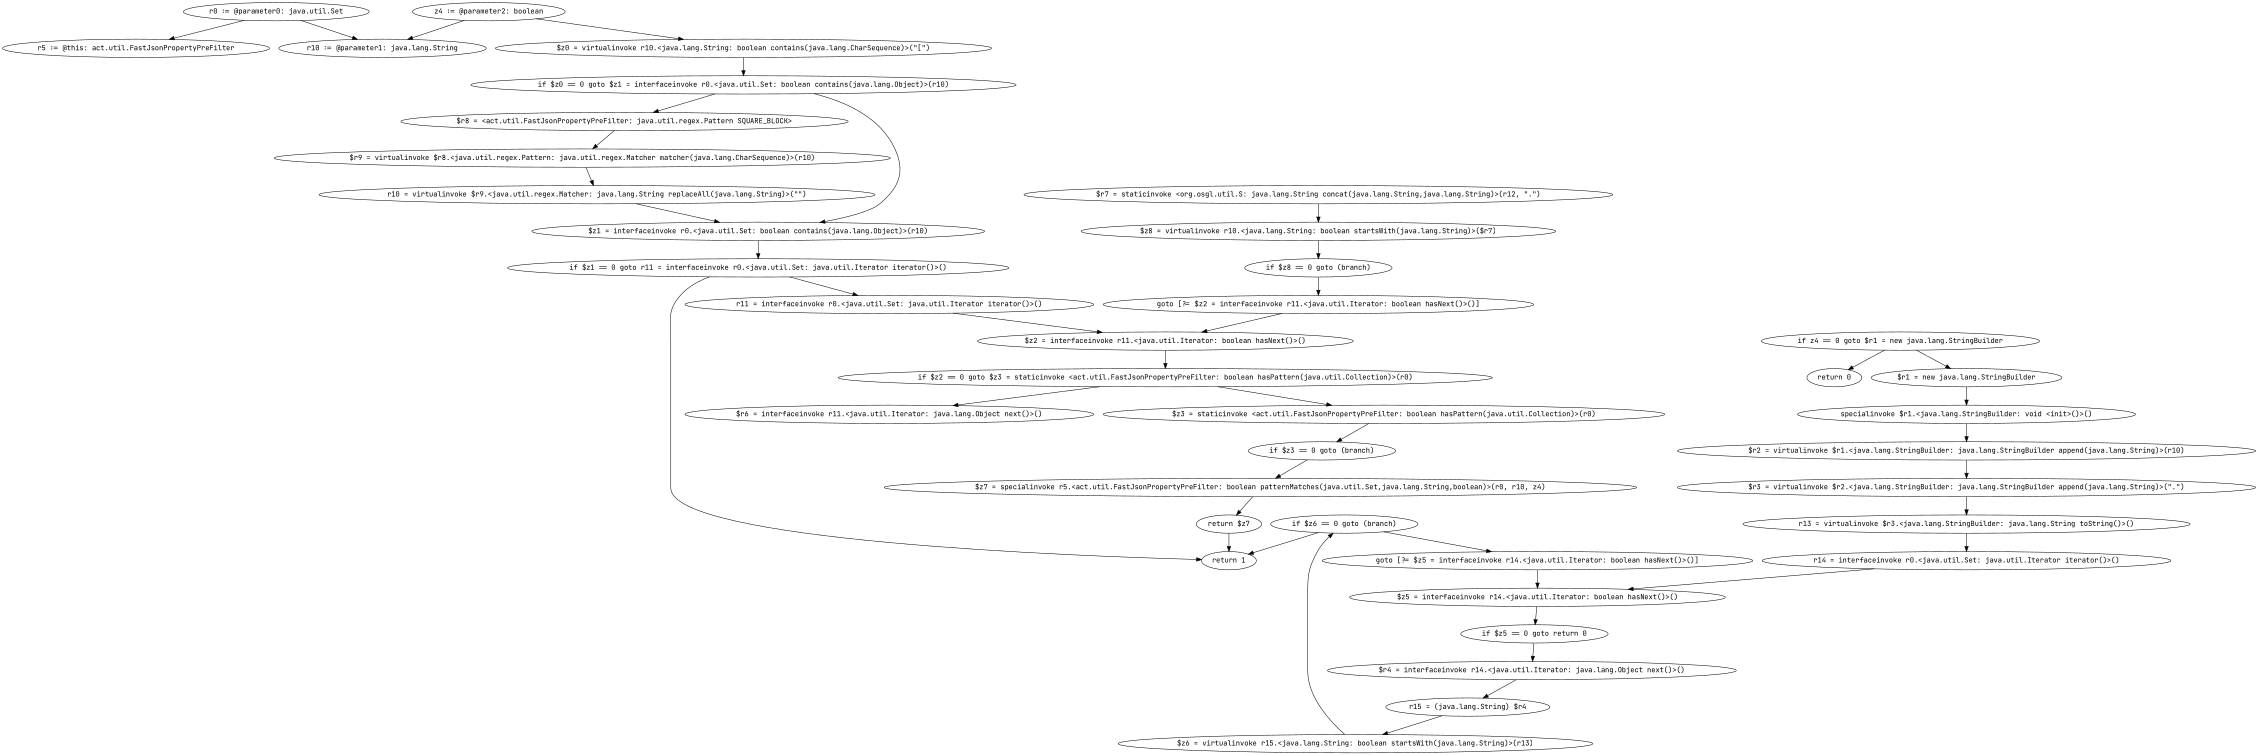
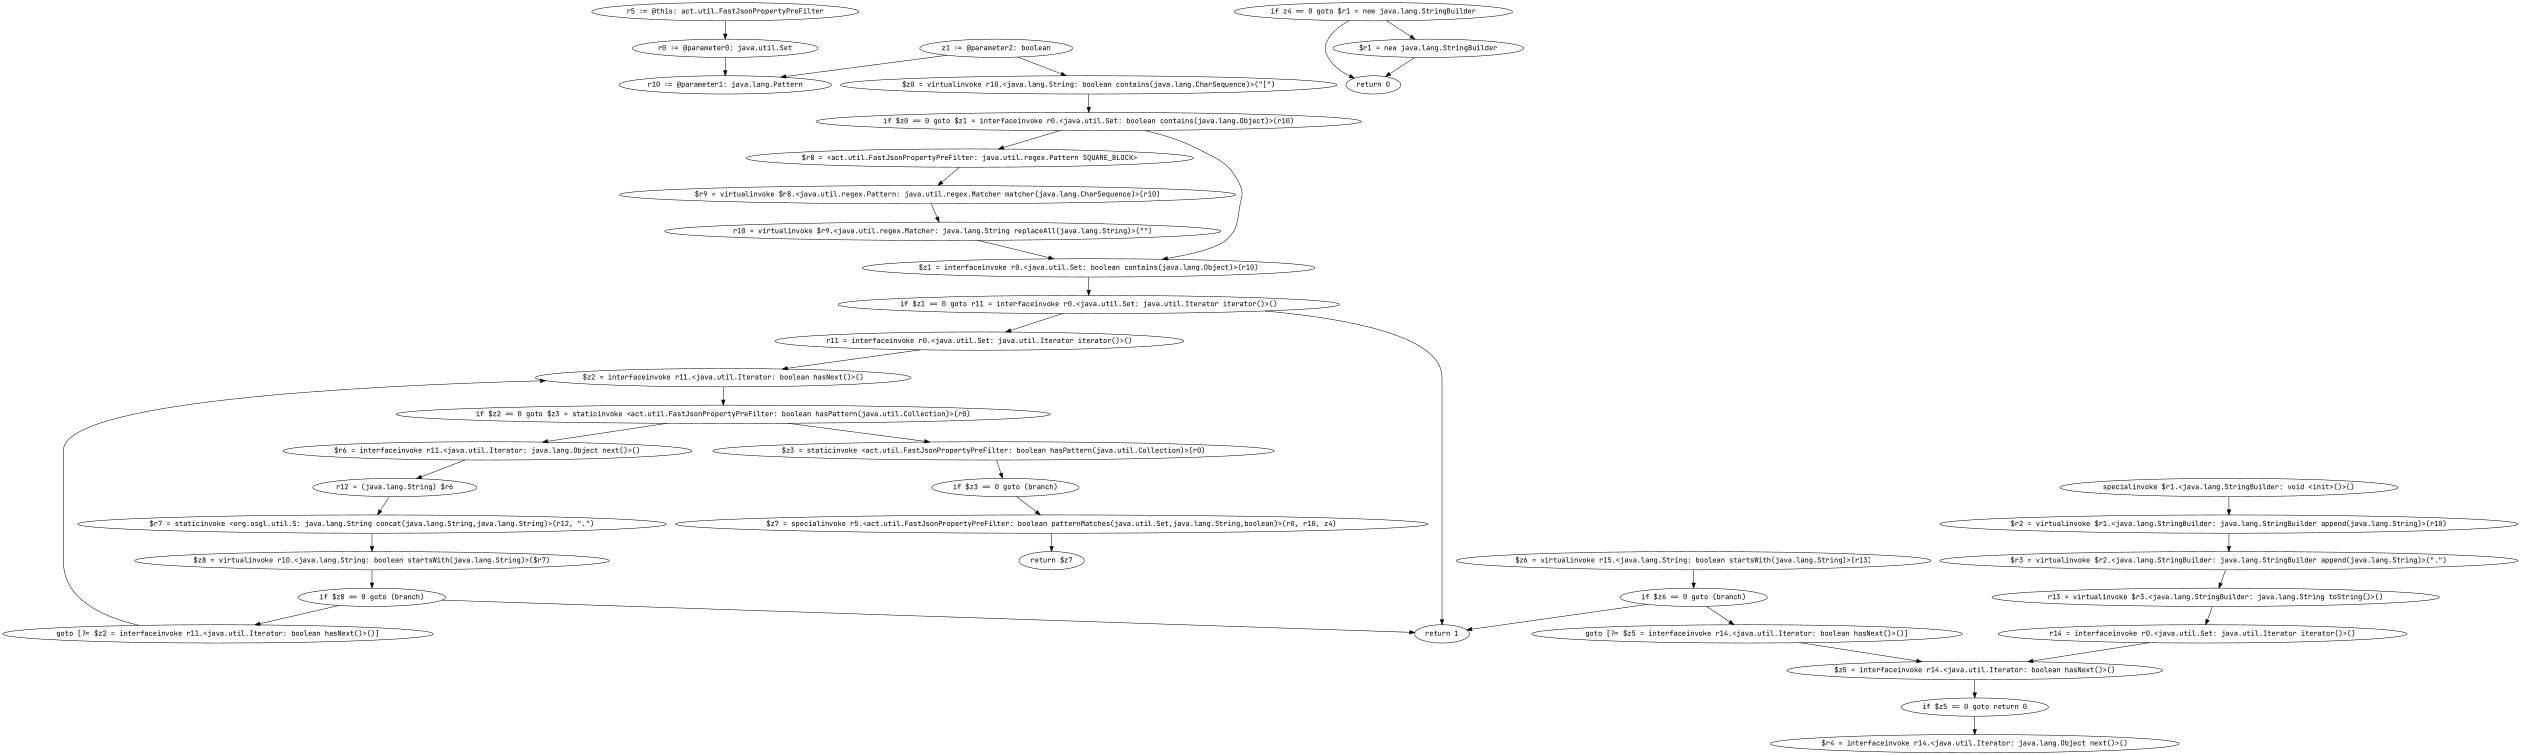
(489, 12) -> (996, 48)
(209, 29) -> (725, 28)
(383, 48) -> (725, 85)
(1967, 393) -> (1402, 66)
none -> (395, 487)
(1229, 540) -> (926, 616)
(1468, 707) -> none
